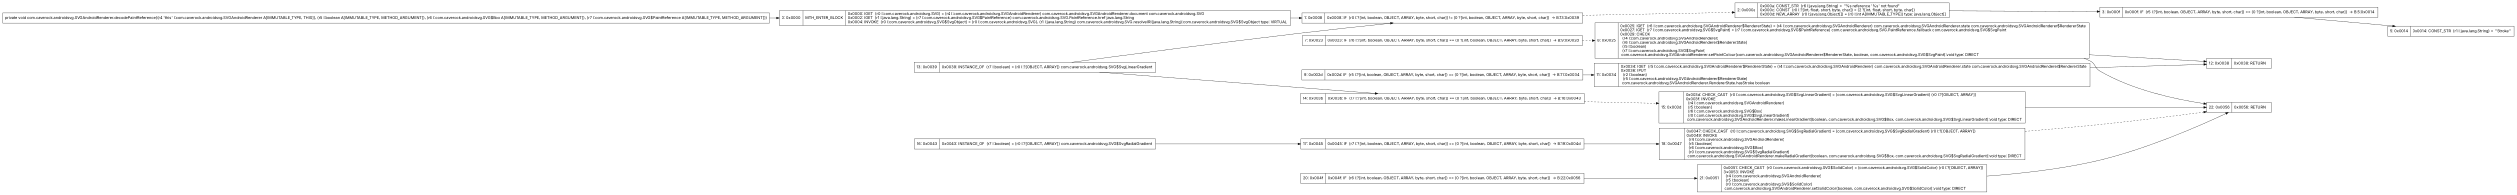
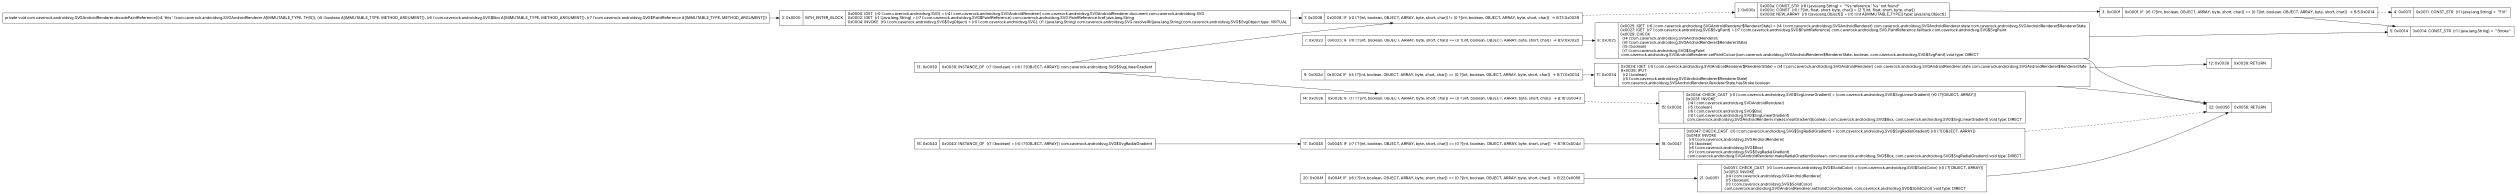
none -> (2451, 12)
(1587, 41) -> (1587, 41)
(2146, 58) -> (2237, 34)
(1635, 71) -> (1635, 71)
(2115, 107) -> (2131, 93)
(1703, 136) -> (1703, 136)
